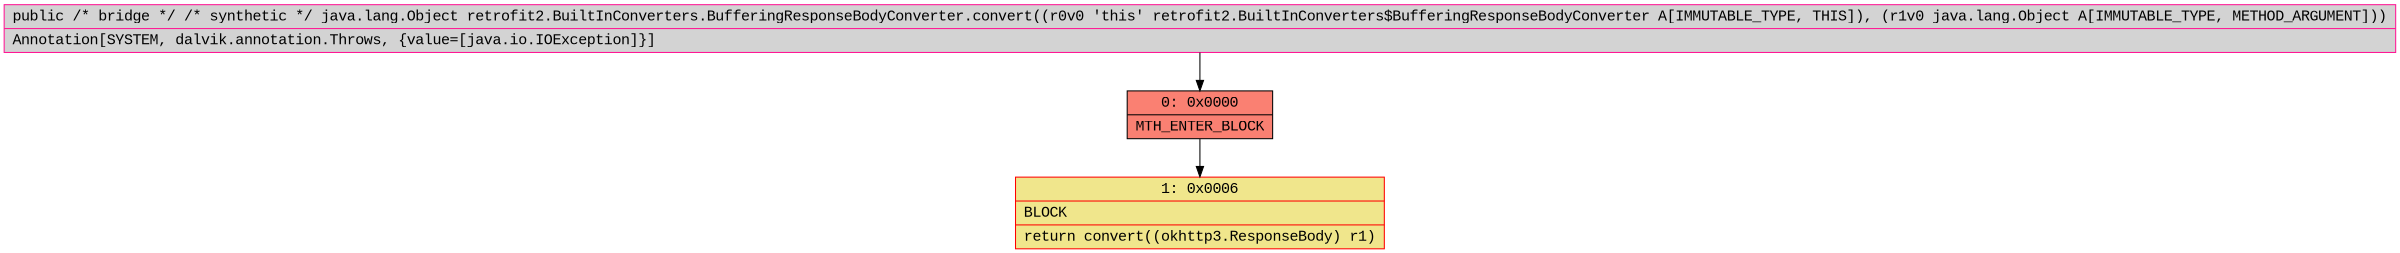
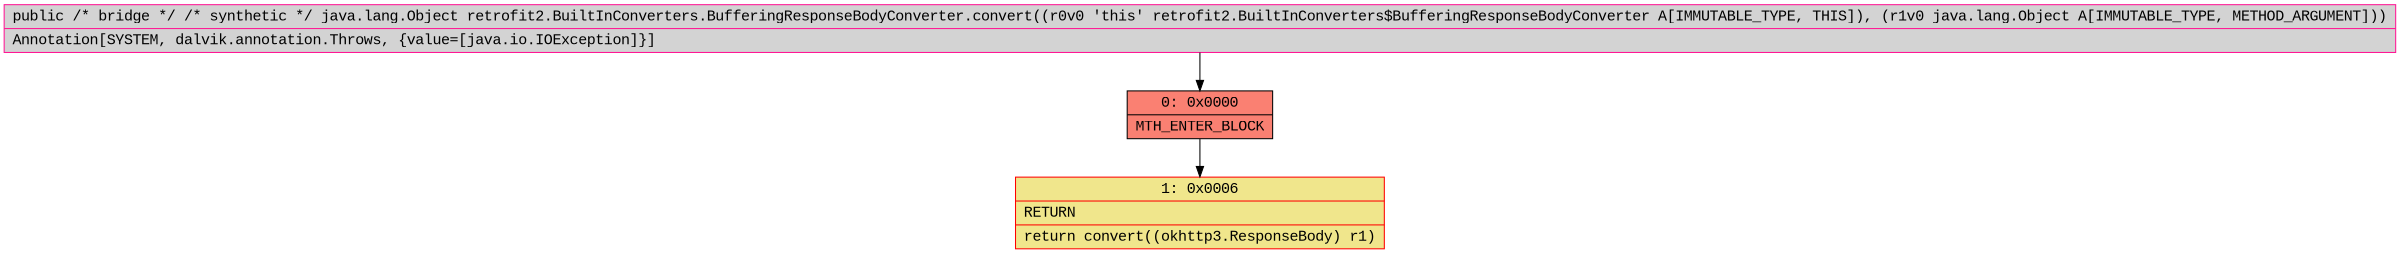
(1046, 212) -> (1050, 212)
